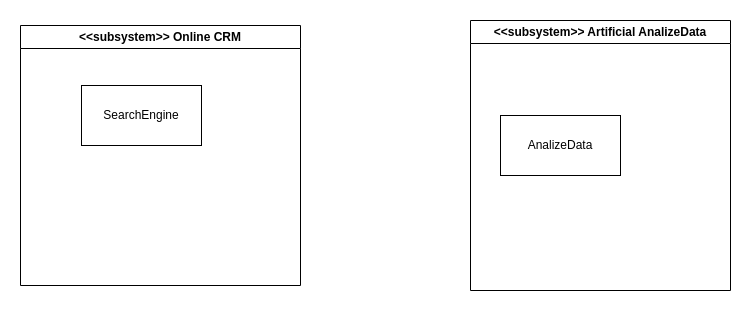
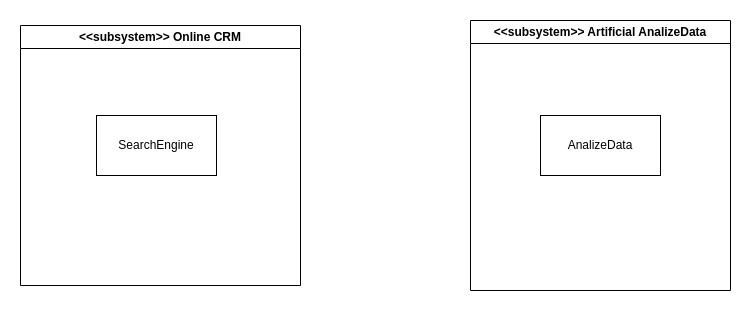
(142, 116) -> (157, 146)
(561, 146) -> (601, 146)
